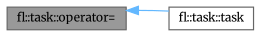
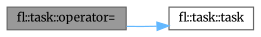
(154, 11) -> (142, 26)
